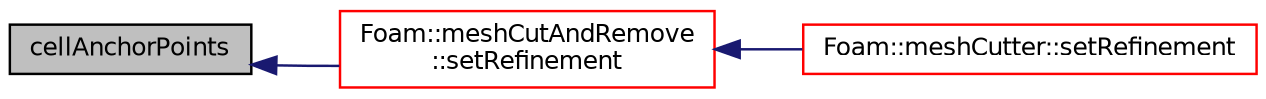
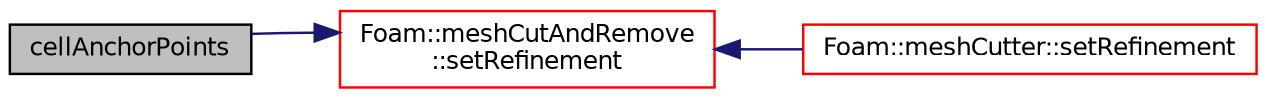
(308, 66) -> (283, 33)
